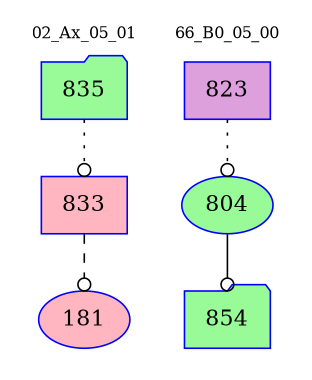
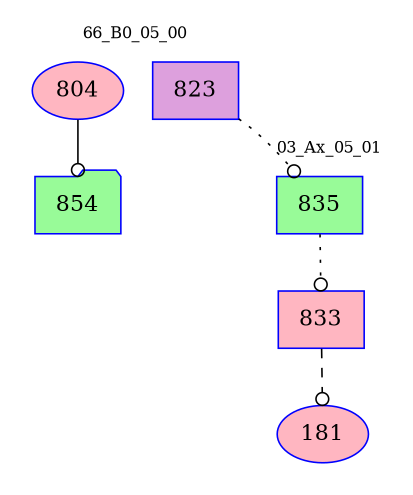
(84, 34) -> (329, 149)
(84, 91) -> (320, 205)
(227, 142) -> (274, 150)
(227, 205) -> (78, 91)
